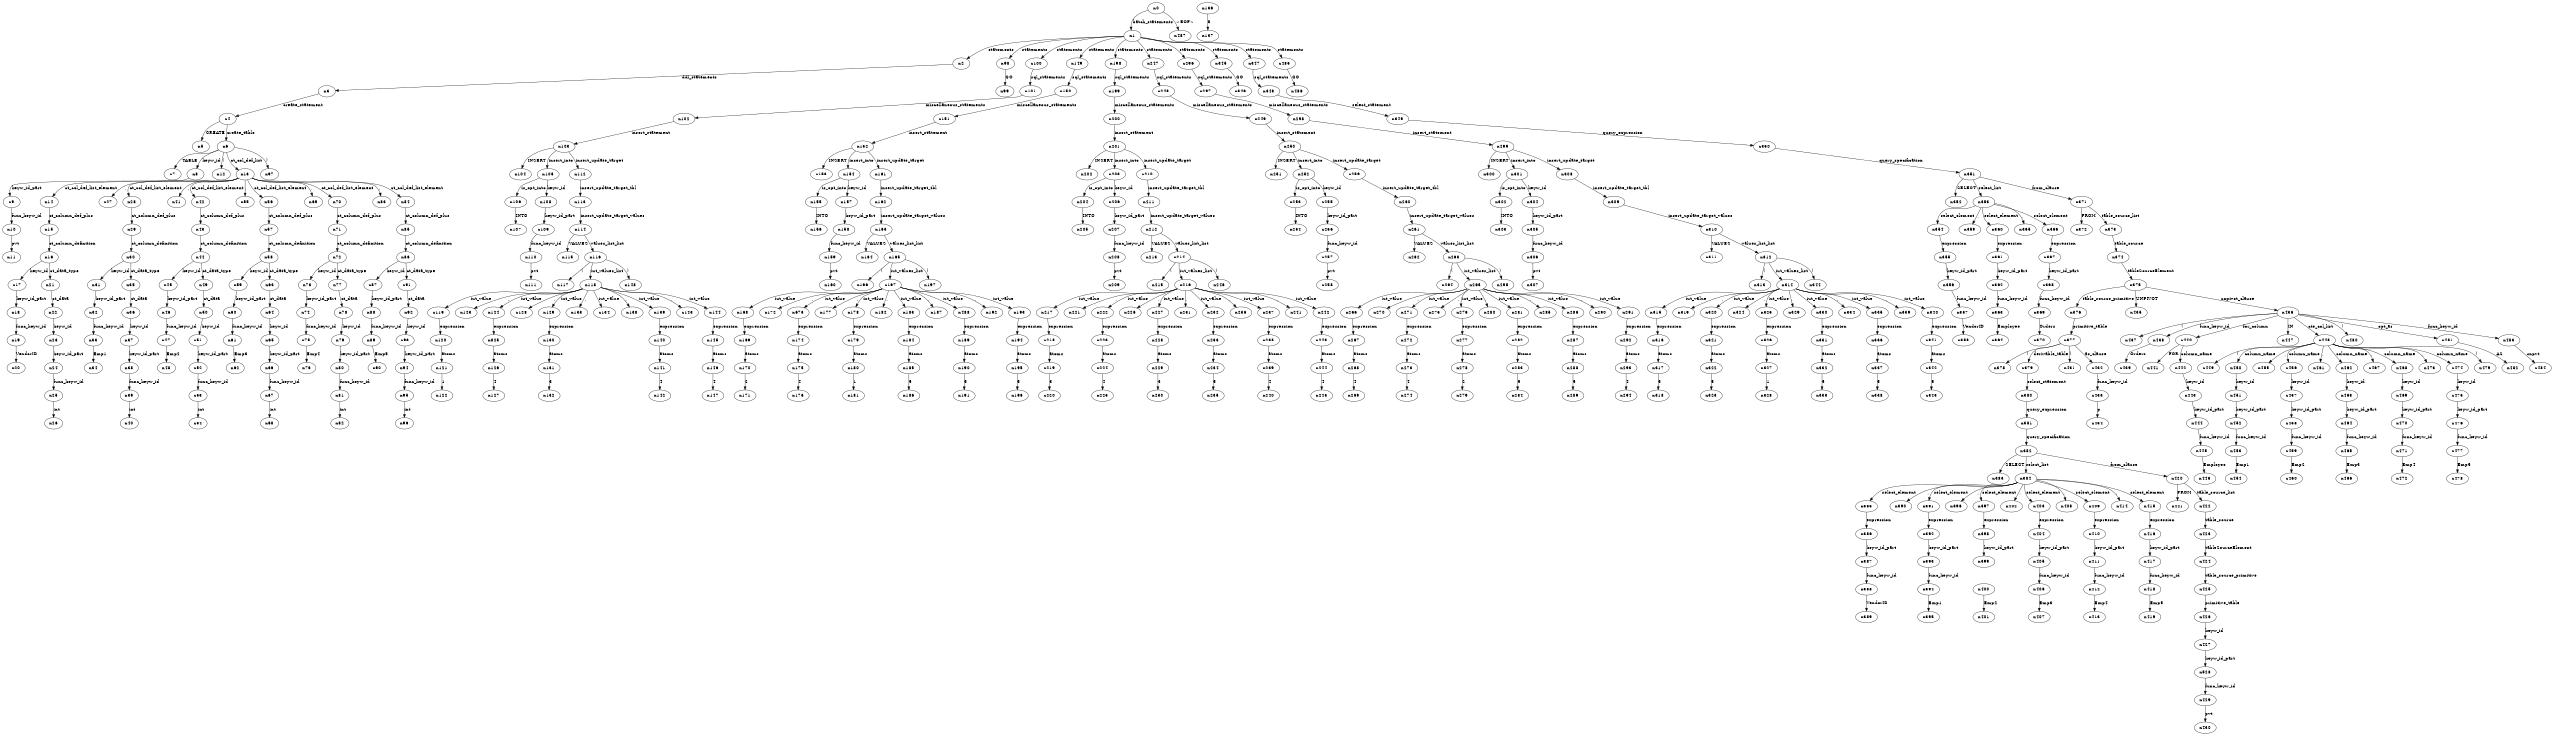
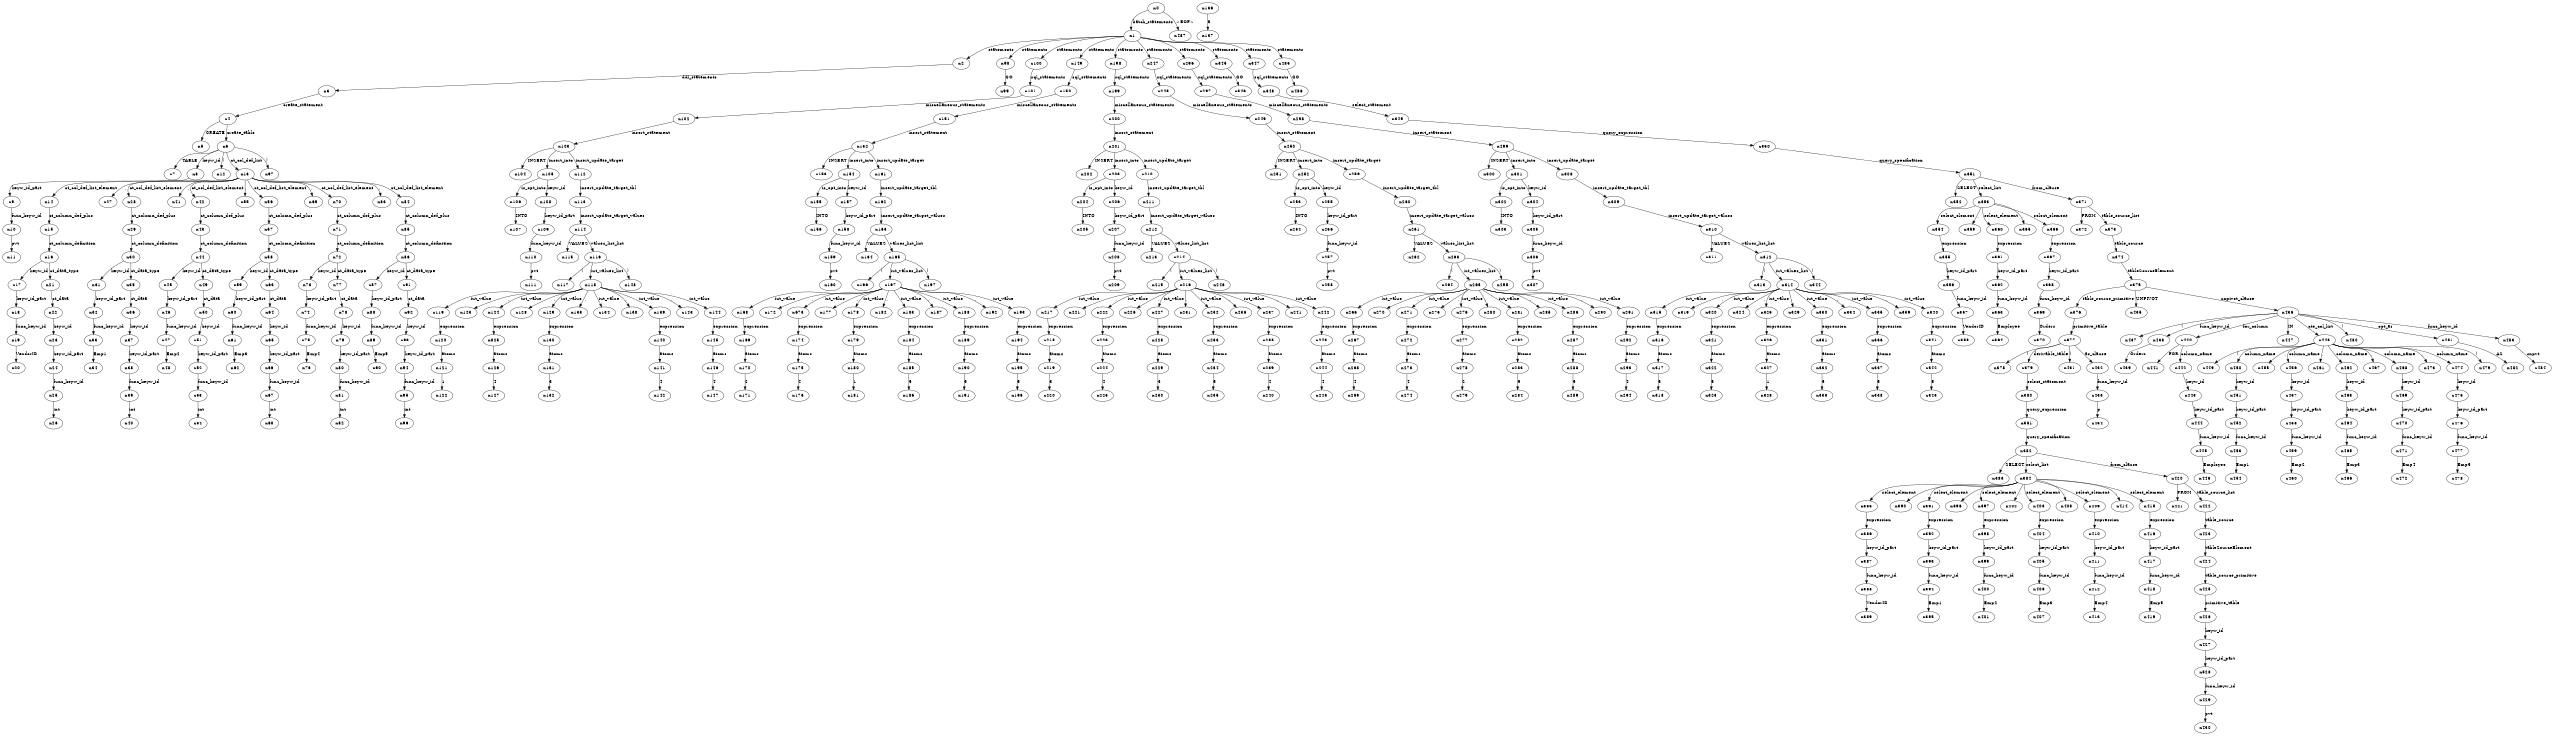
(964, 313) -> (964, 313)
none -> (1984, 574)
